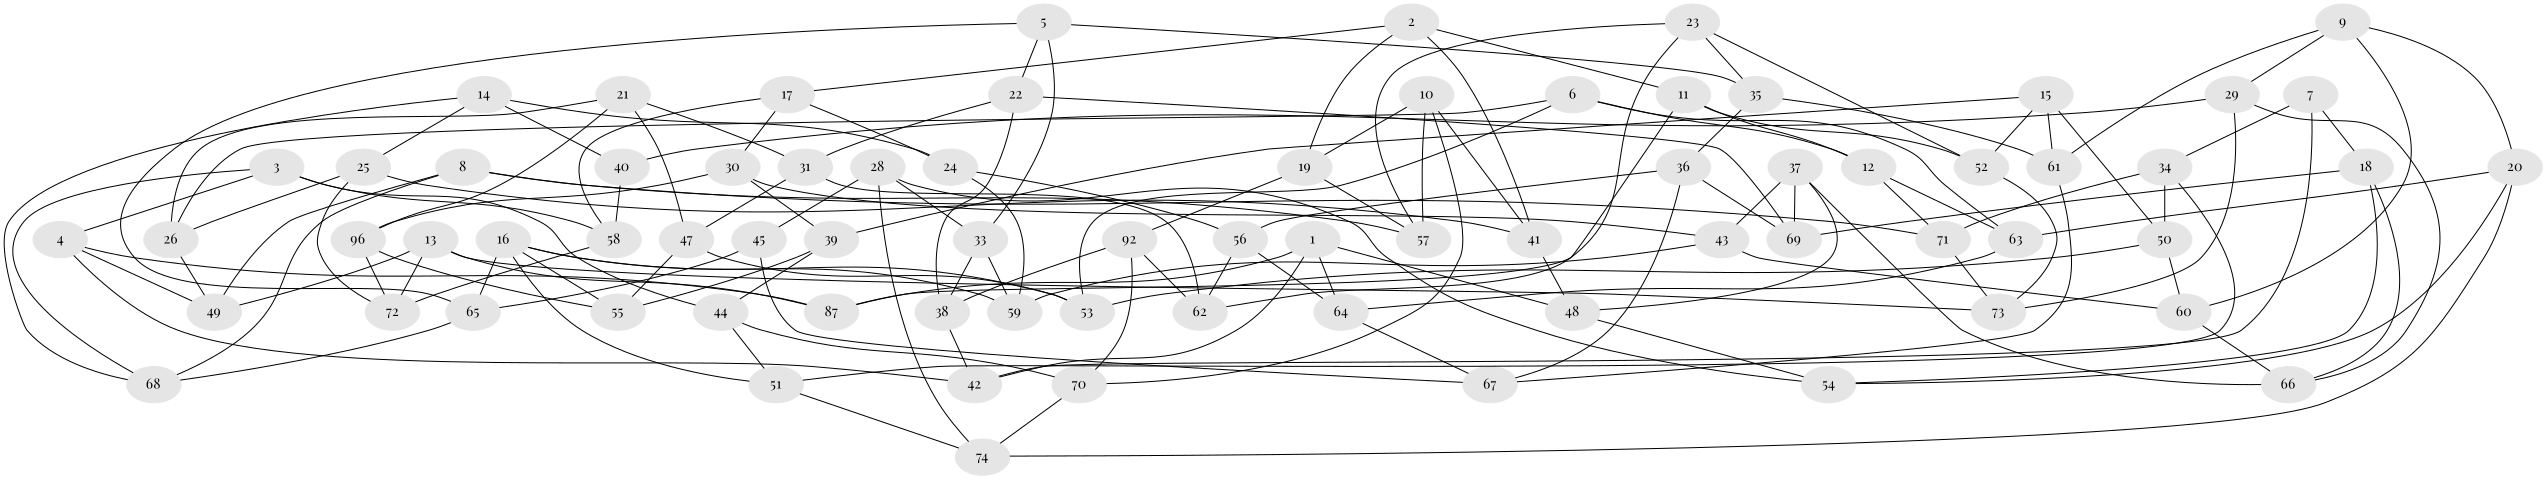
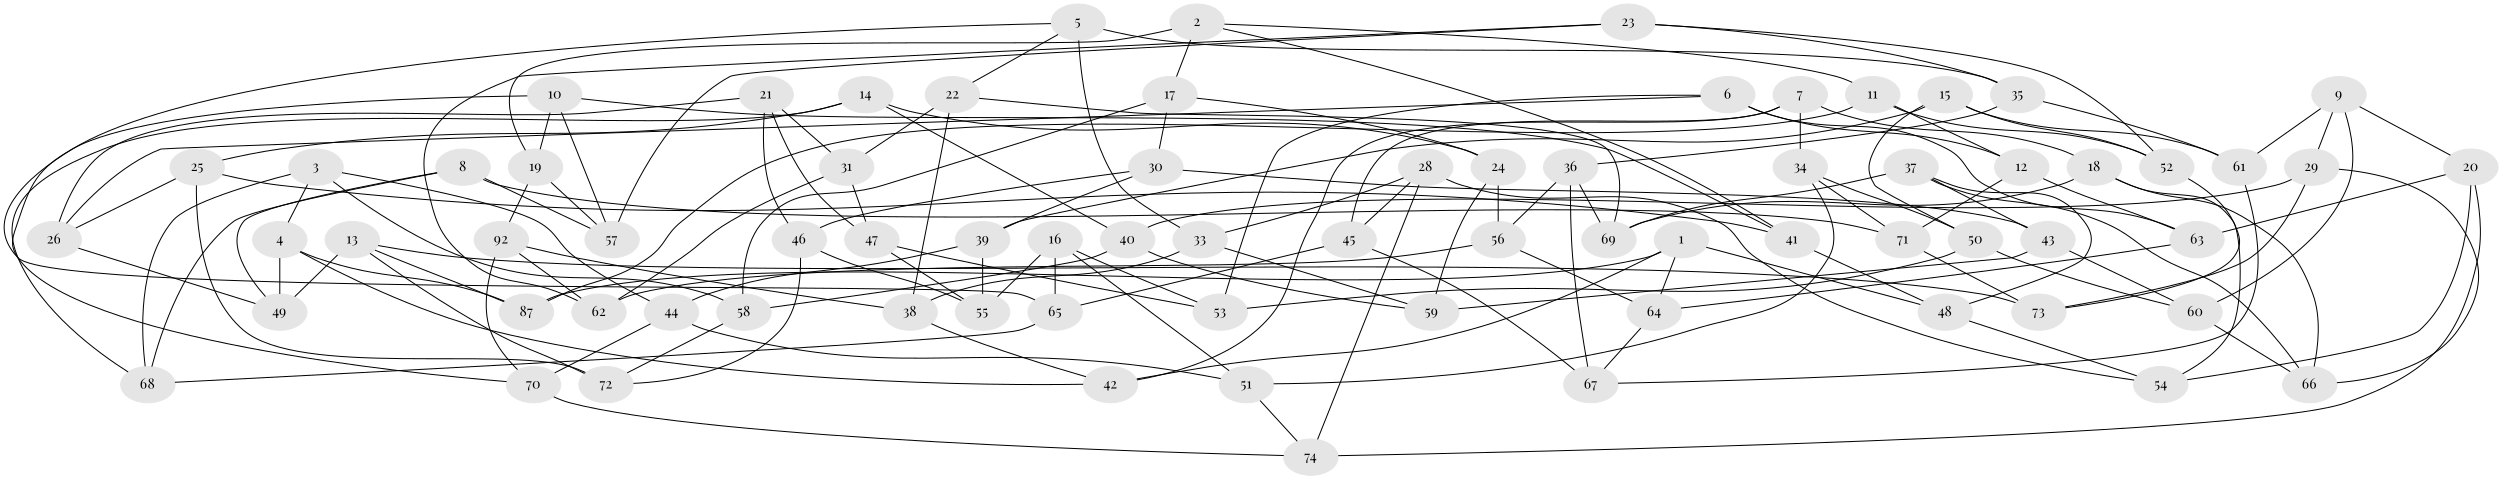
none -> (1542, 122)
(358, 240) -> (799, 240)
(762, 269) -> (1275, 287)
